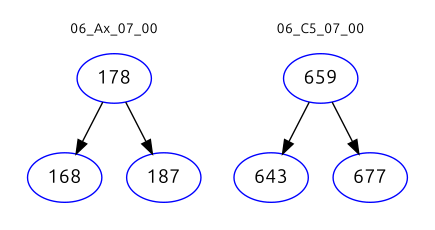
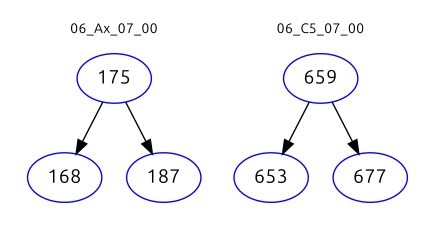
(114, 78) -> (114, 78)
(271, 178) -> (271, 178)
